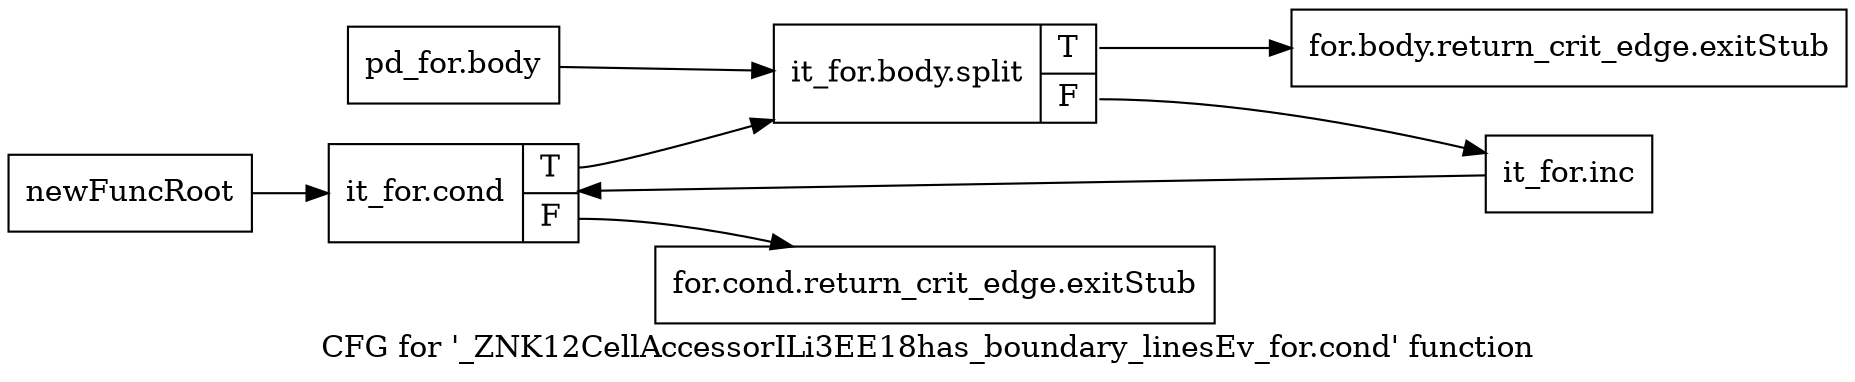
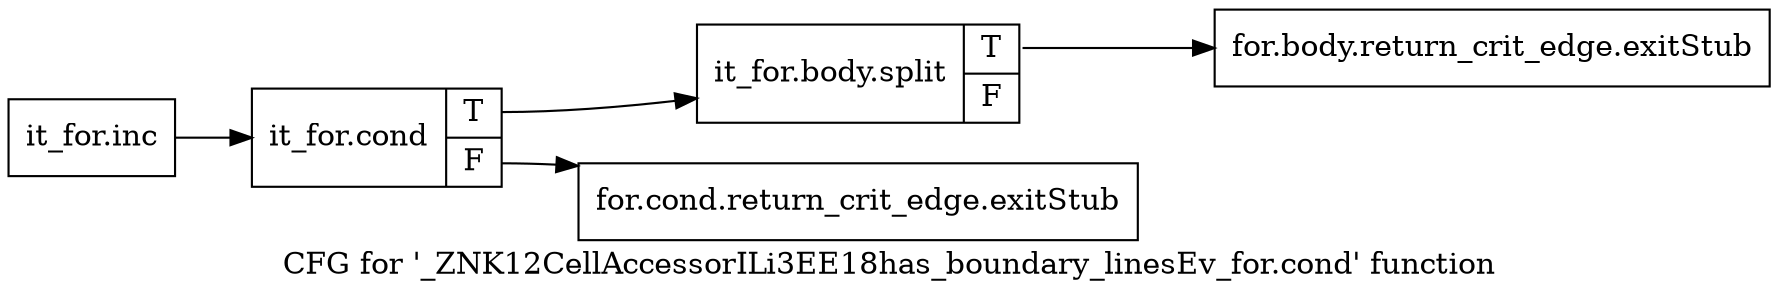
(454, 65) -> none
(1283, 114) -> none
(130, 193) -> none
